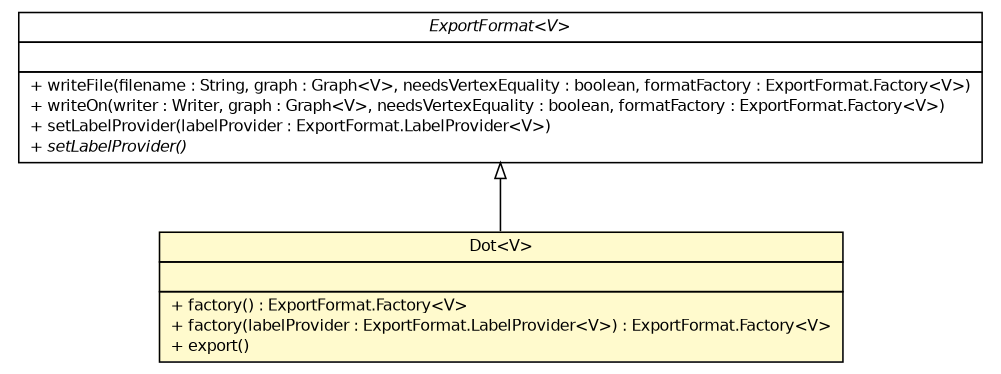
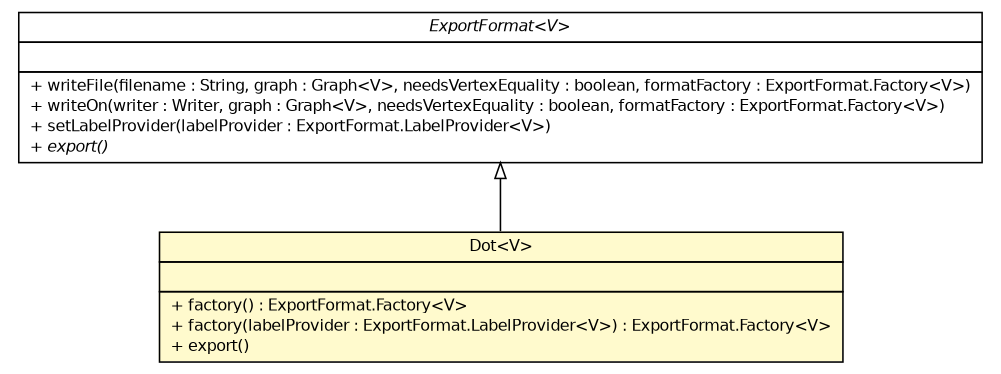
(109, 147) -> (70, 147)
